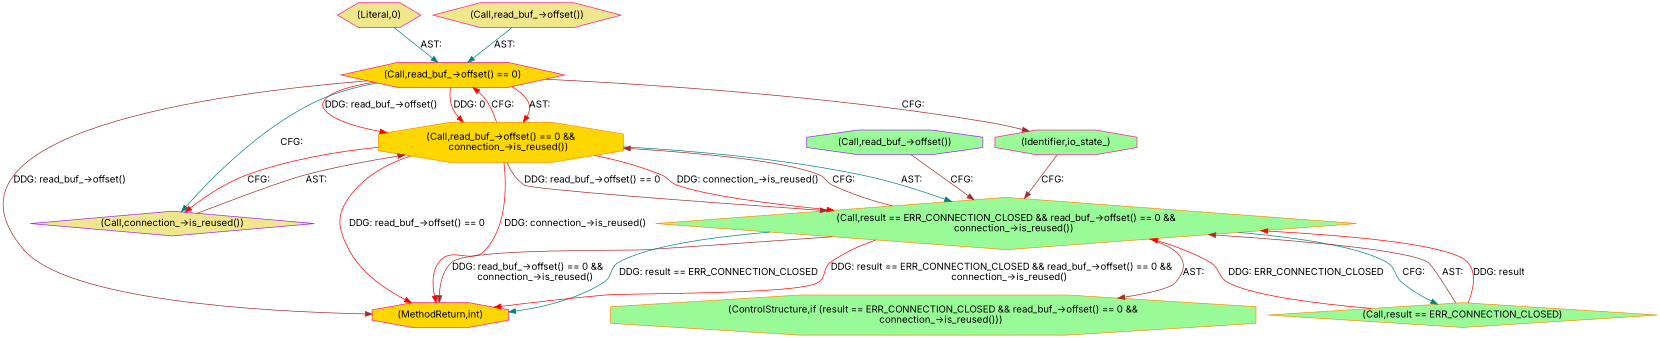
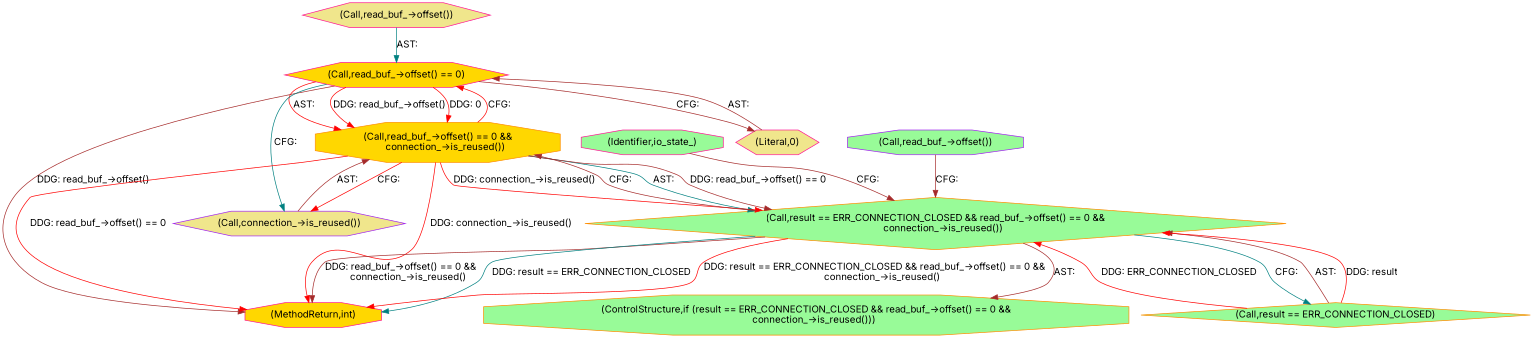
(413, 43) -> (635, 88)
(785, 96) -> (615, 99)
(172, 224) -> (289, 224)
